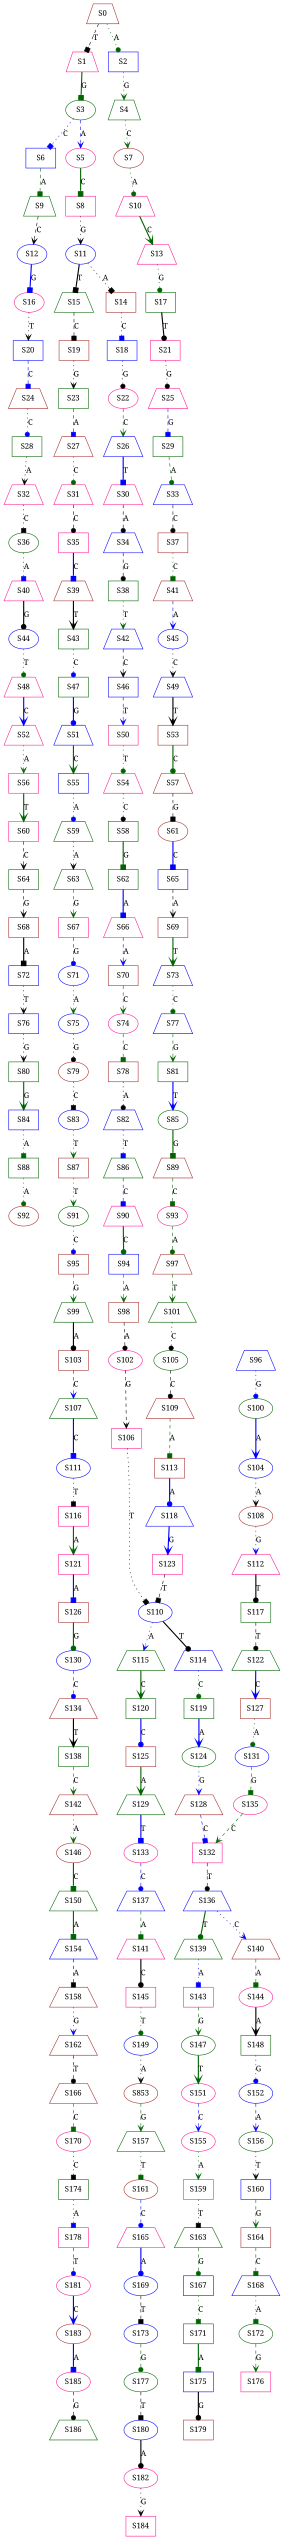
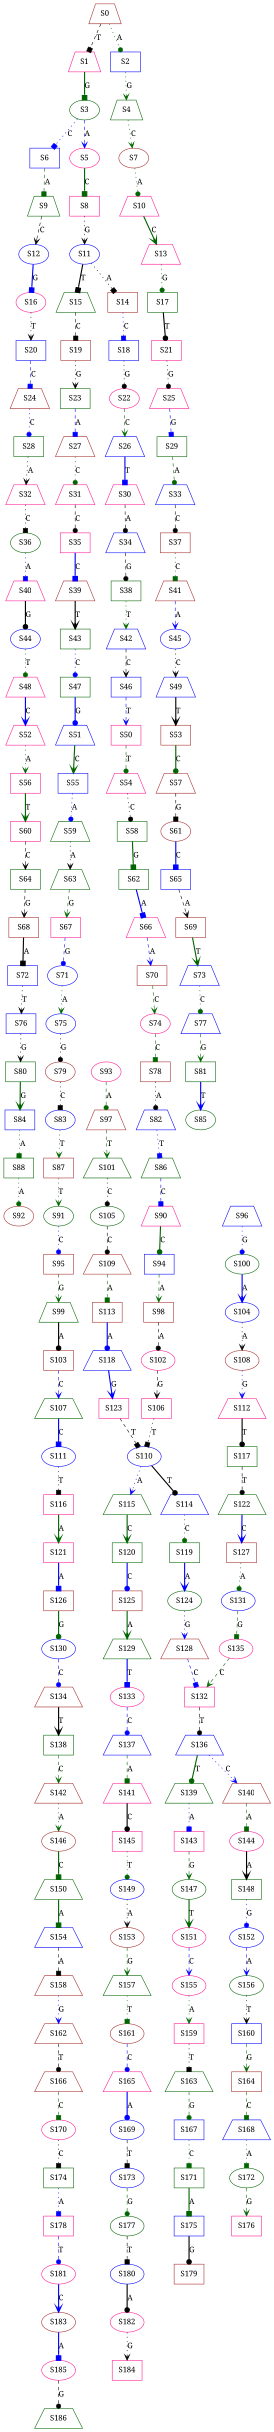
(123, 757) -> (126, 757)
(173, 1168) -> none
(141, 2093) -> (127, 1937)
